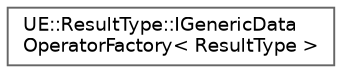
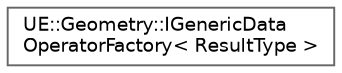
(171, 36) -> (171, 36)
